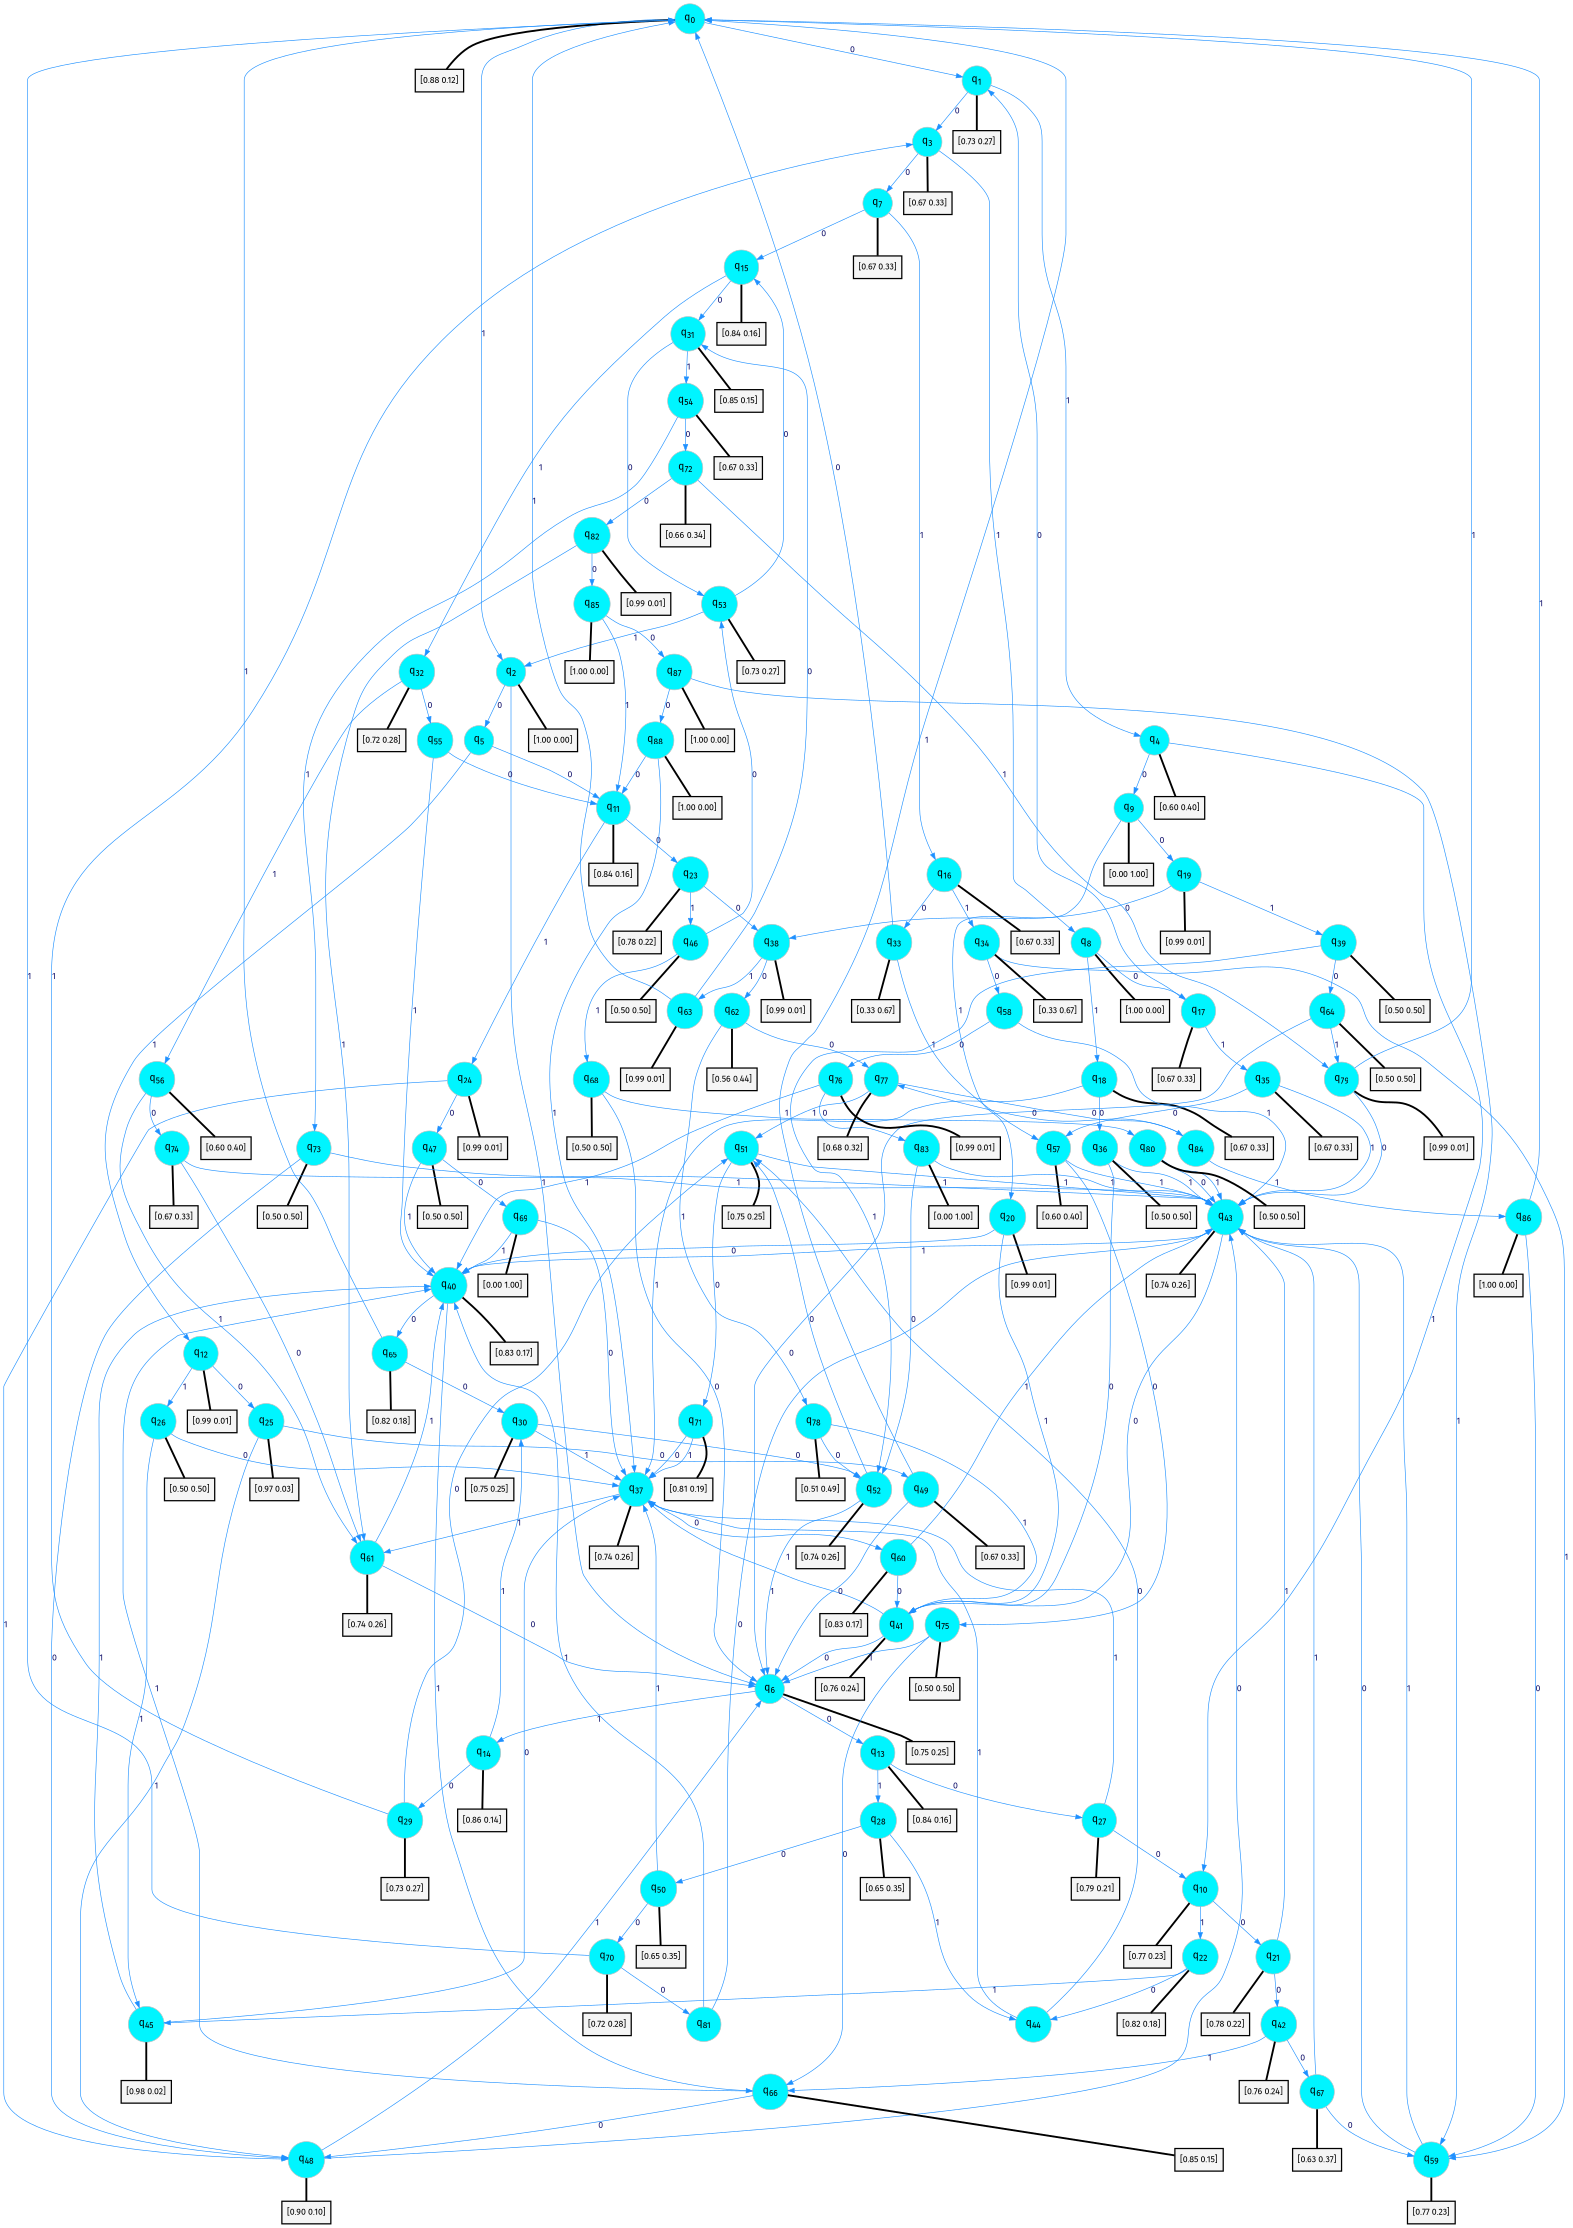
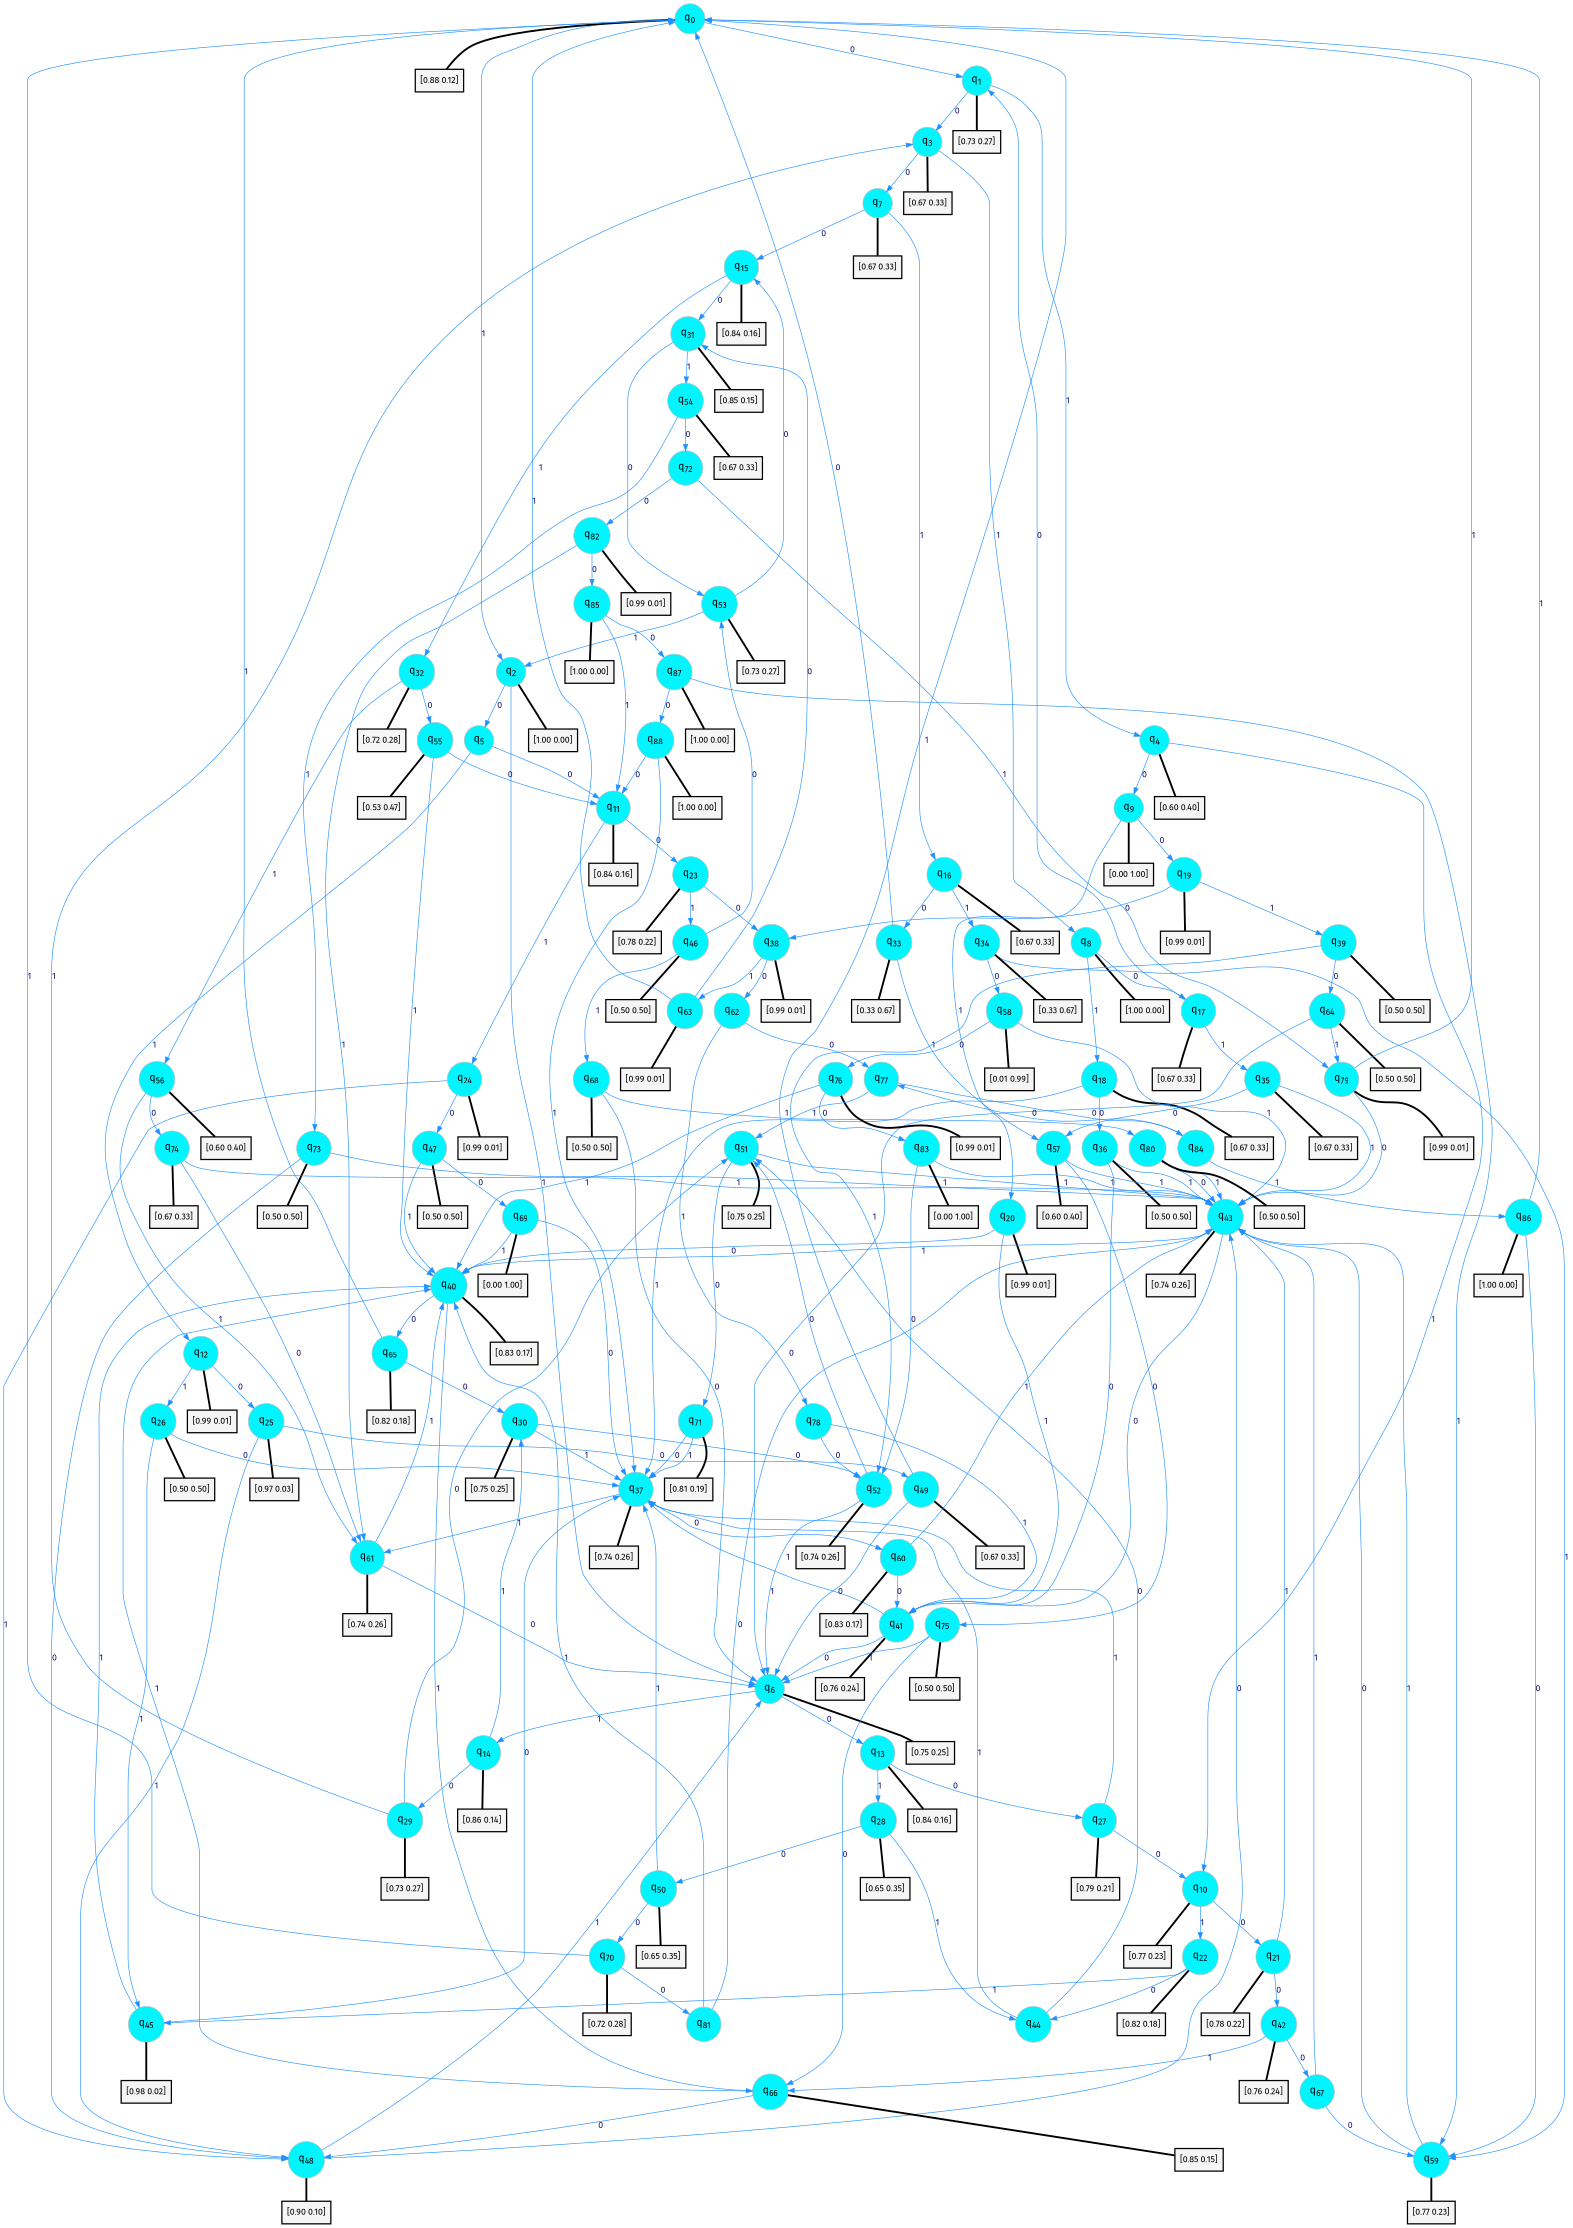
(686, 536) -> none
none -> (382, 808)
(732, 1079) -> none
none -> (1009, 1079)
(843, 1148) -> none
(821, 1489) -> none
(1317, 2160) -> none
